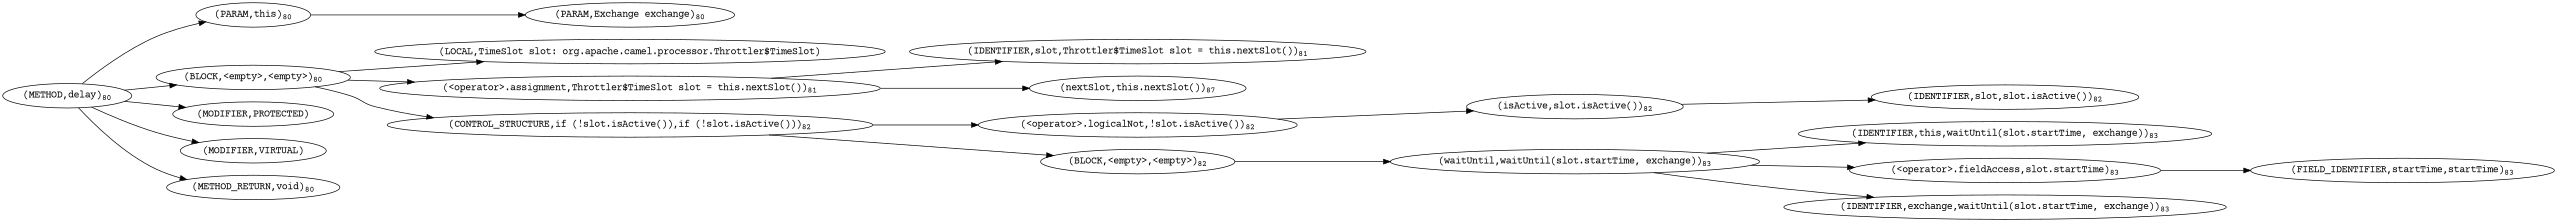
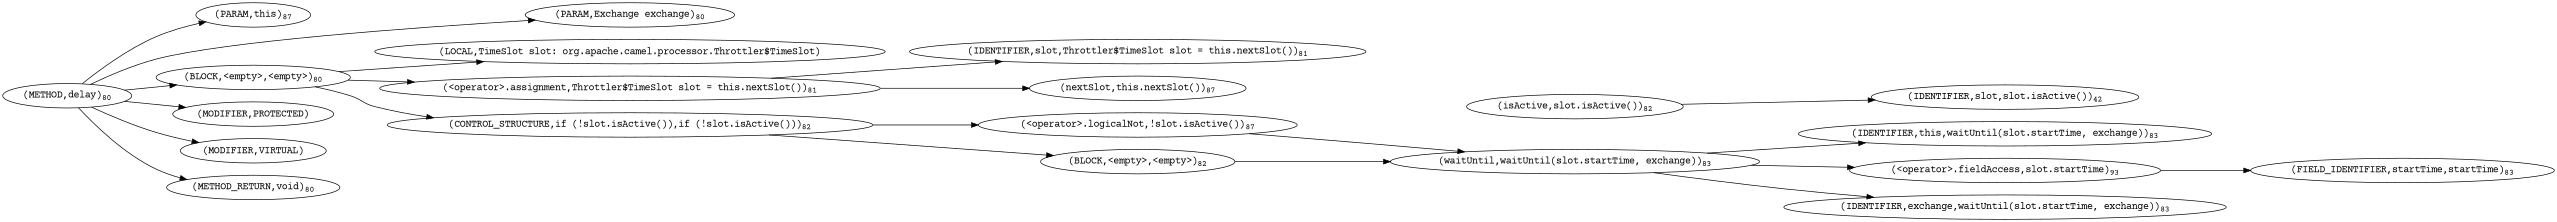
(287, 14) -> (287, 14)
(415, 15) -> (306, 38)
(2098, 96) -> (2098, 96)
(1372, 115) -> (1353, 142)
(1250, 124) -> (1250, 124)
(2114, 169) -> (2114, 169)
